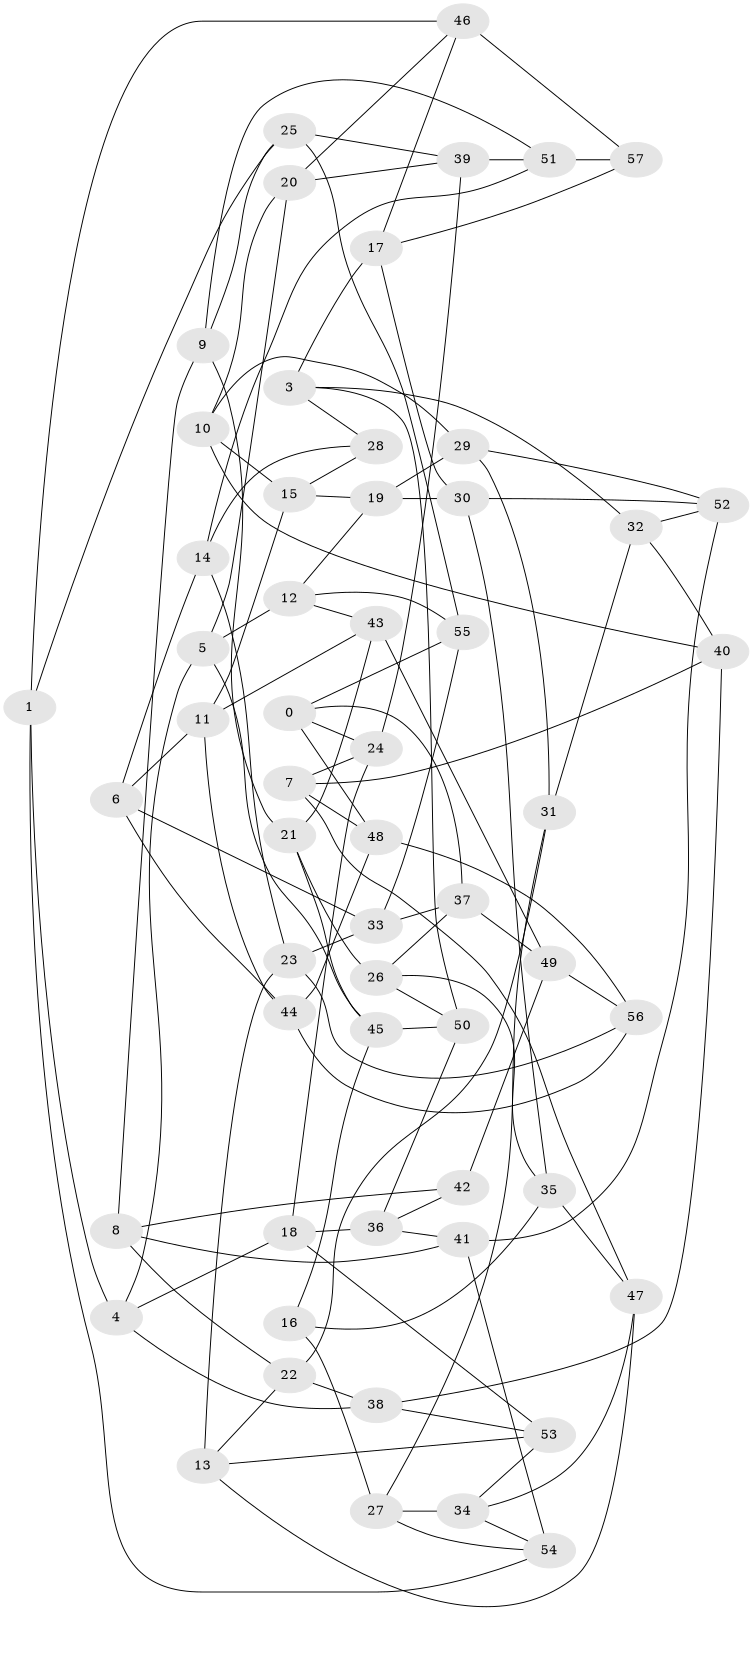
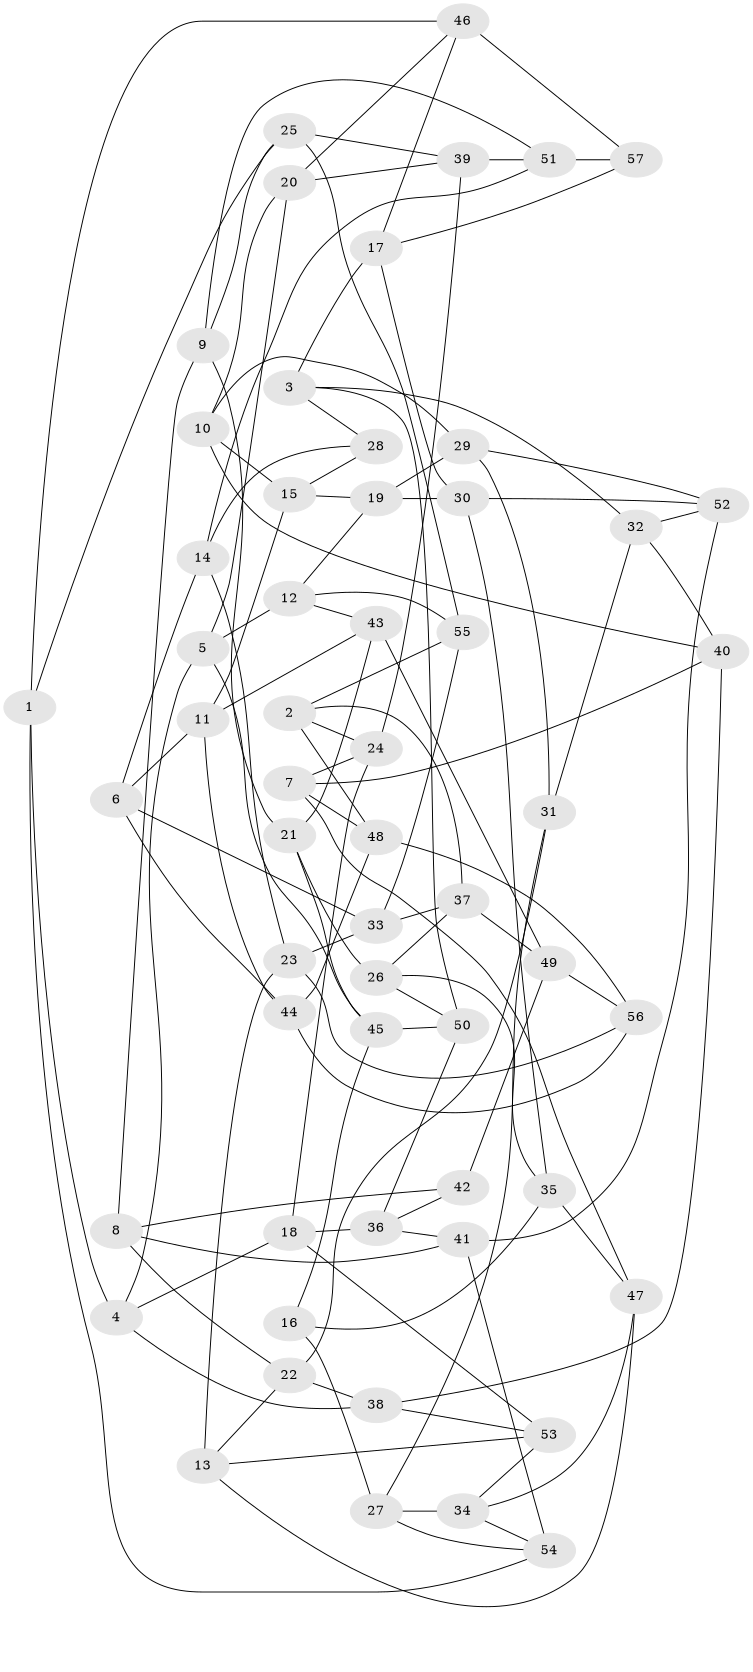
(290, 713) -> (290, 713)
